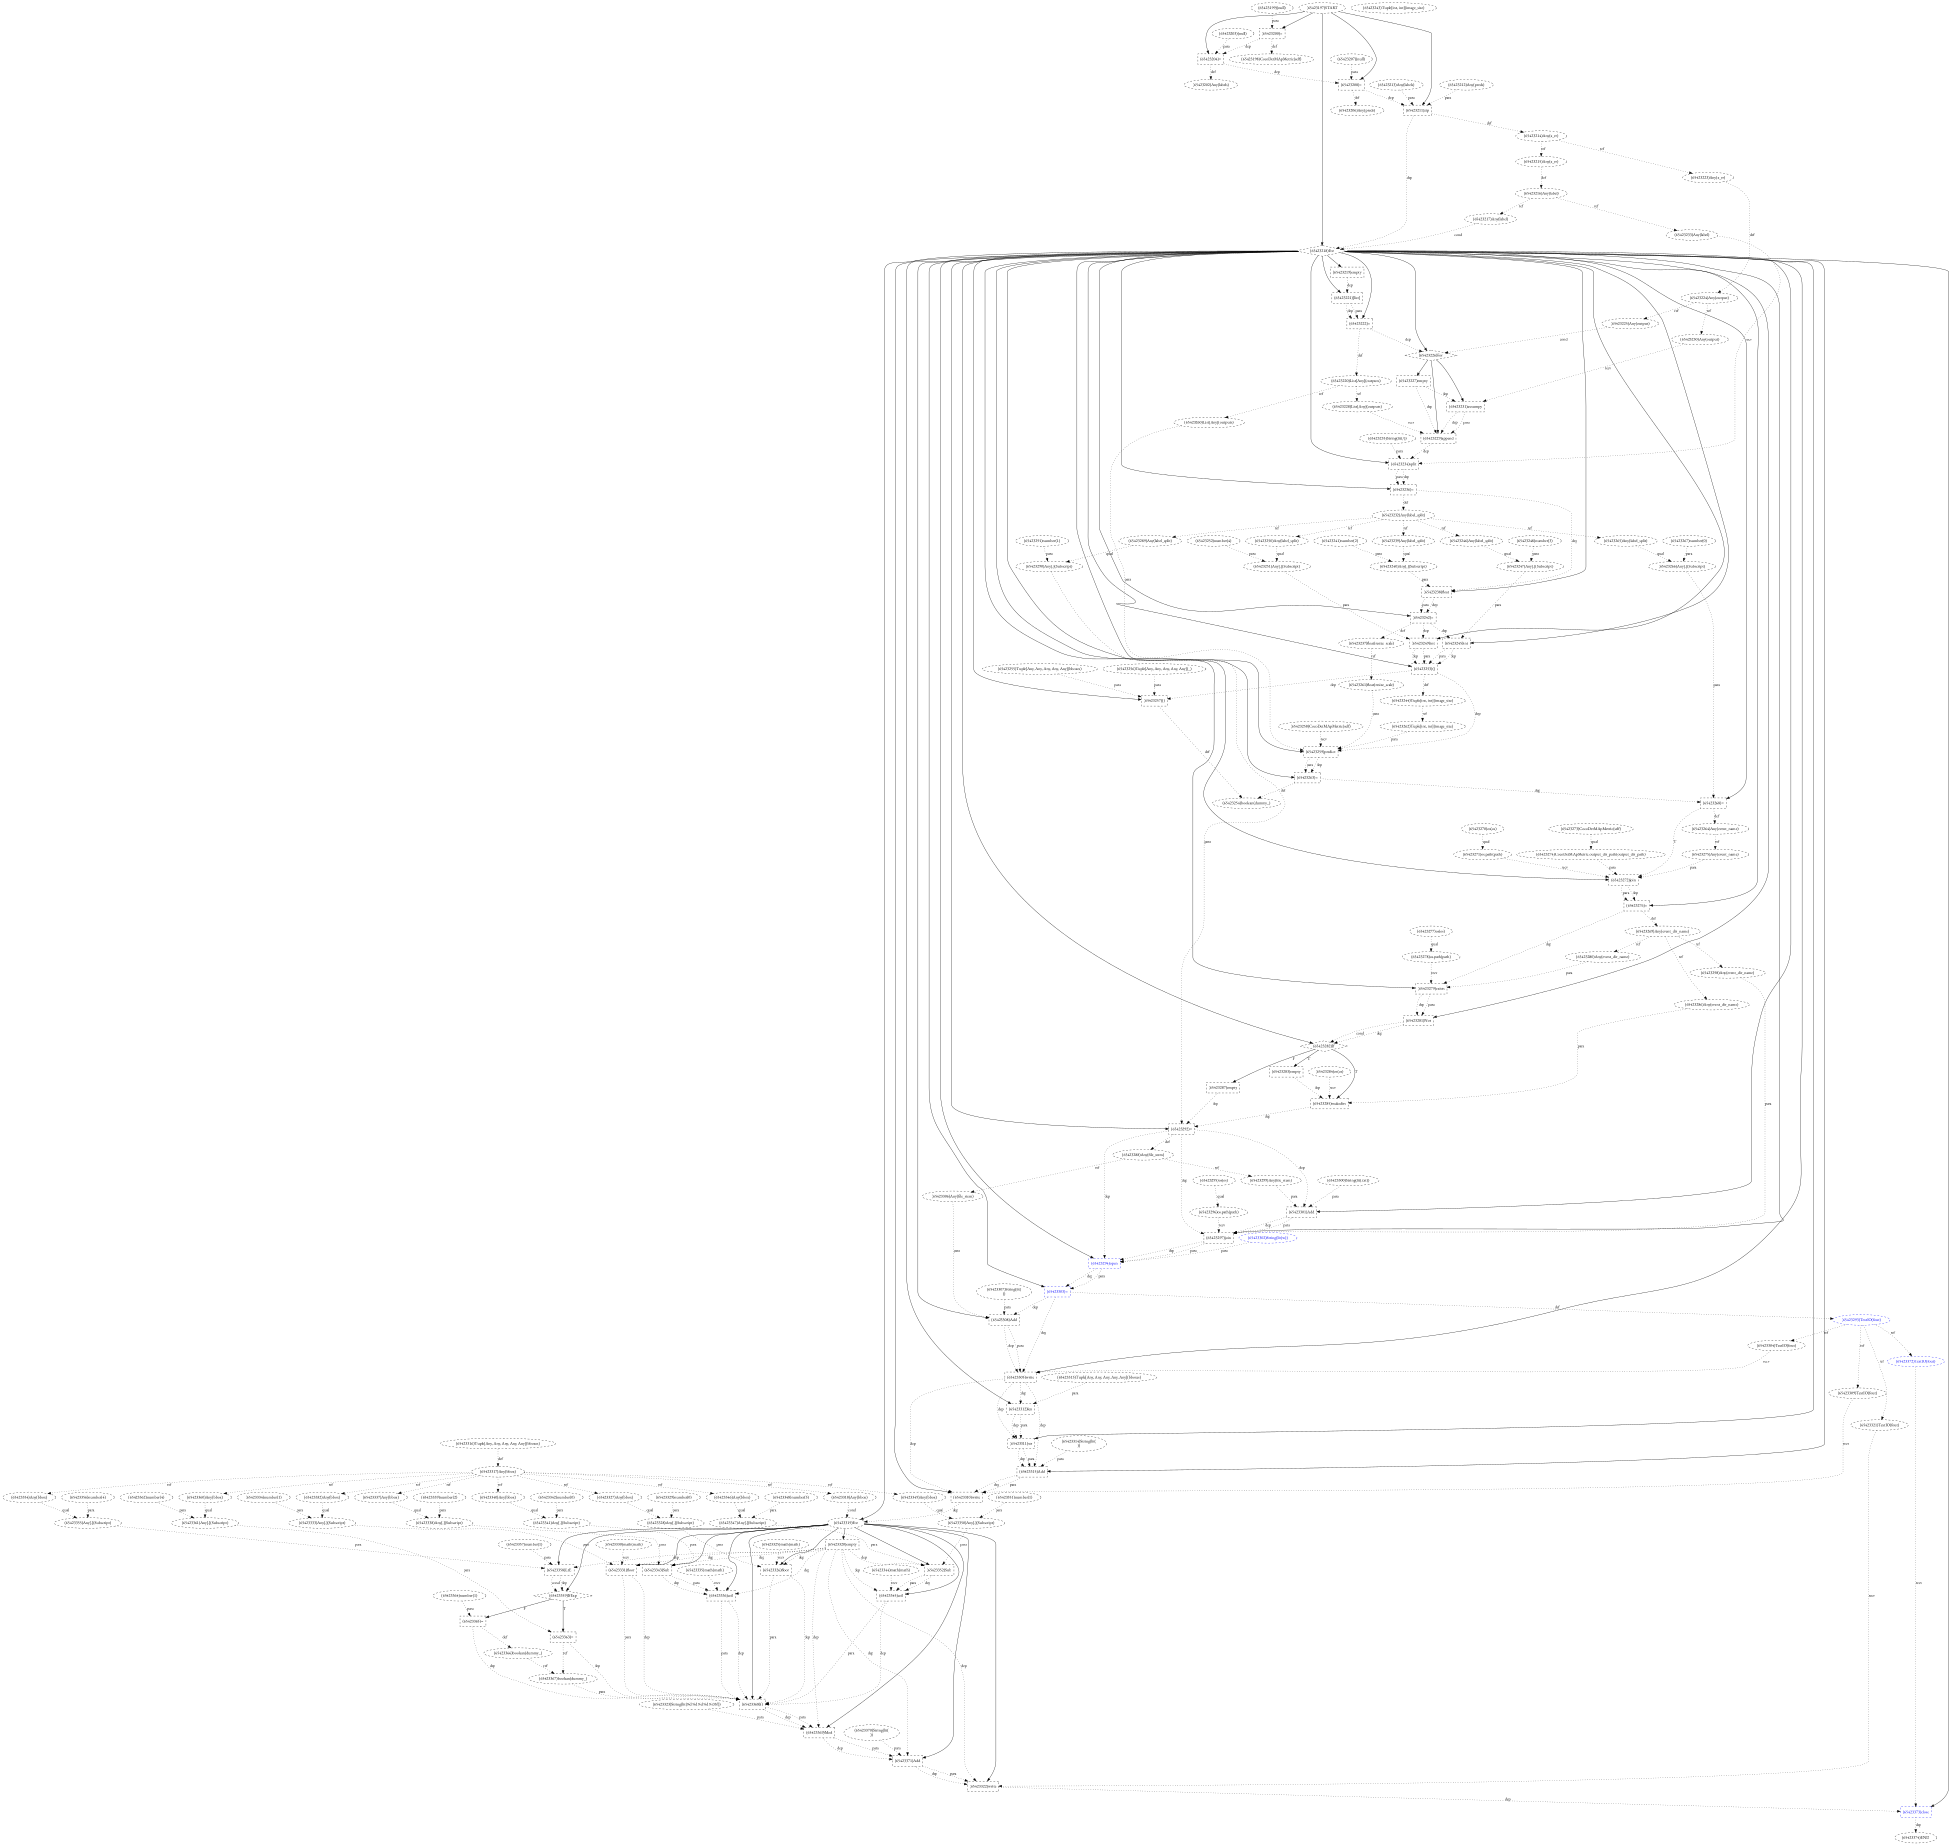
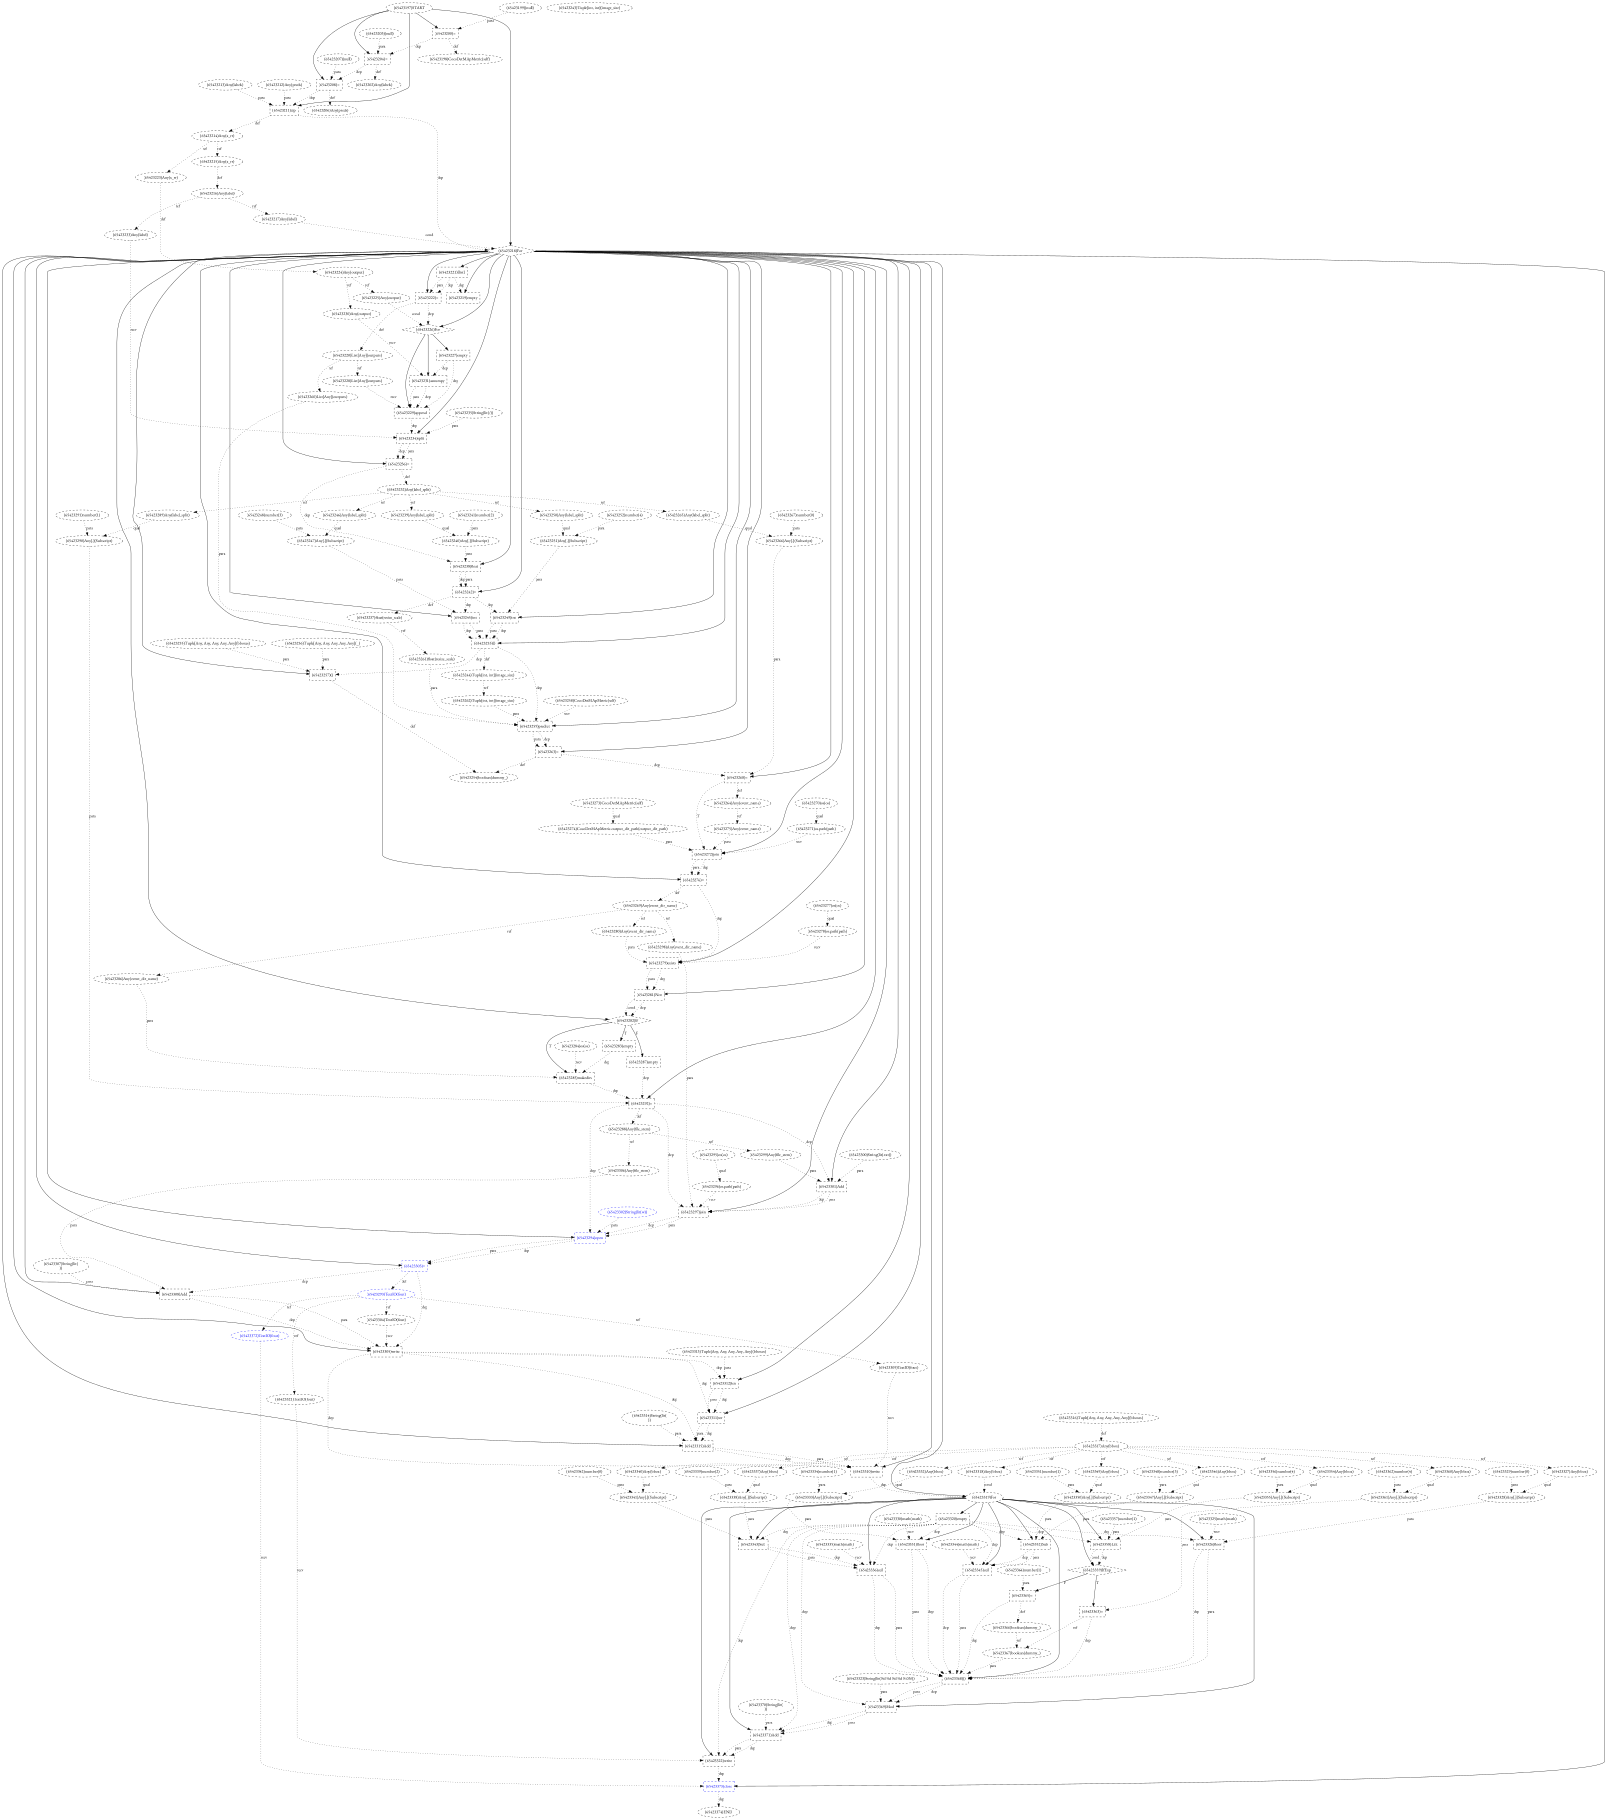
(1347, 284) -> (457, 284)
